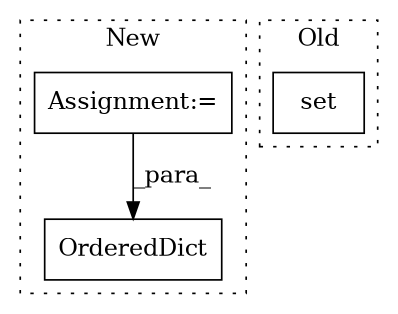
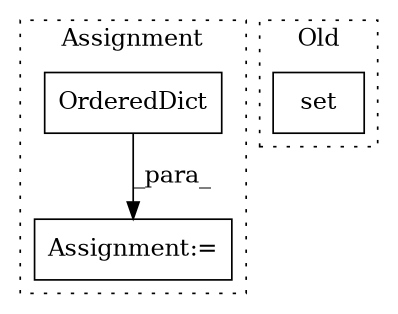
(133, 40) -> (133, 40)
(133, 168) -> (133, 168)
